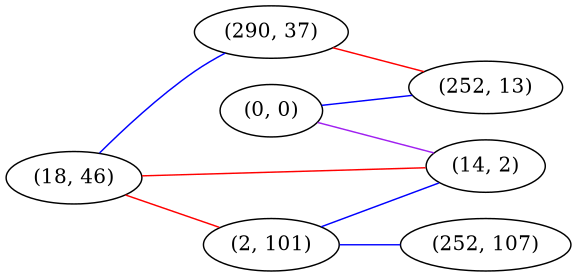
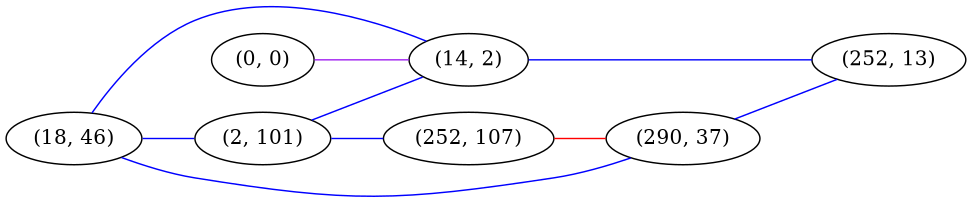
(378, 60) -> (786, 99)
(367, 100) -> (670, 60)
none -> (580, 139)
(284, 172) -> (242, 9)
(172, 211) -> (168, 139)
